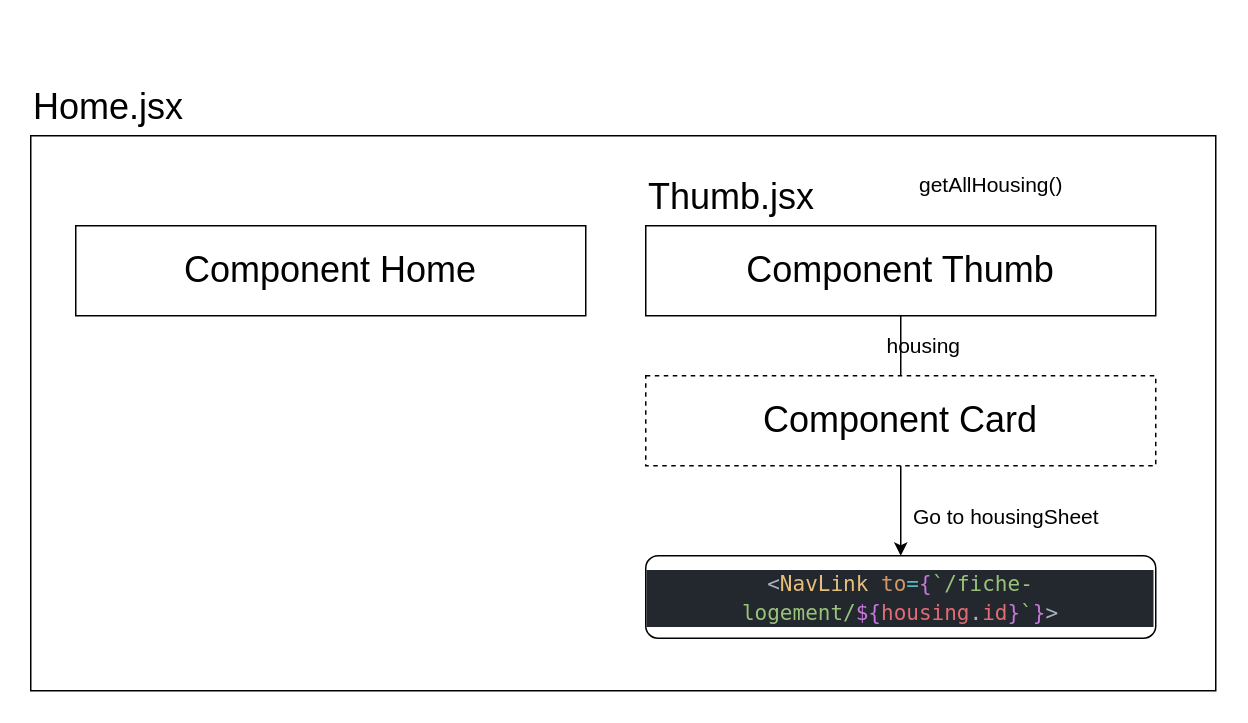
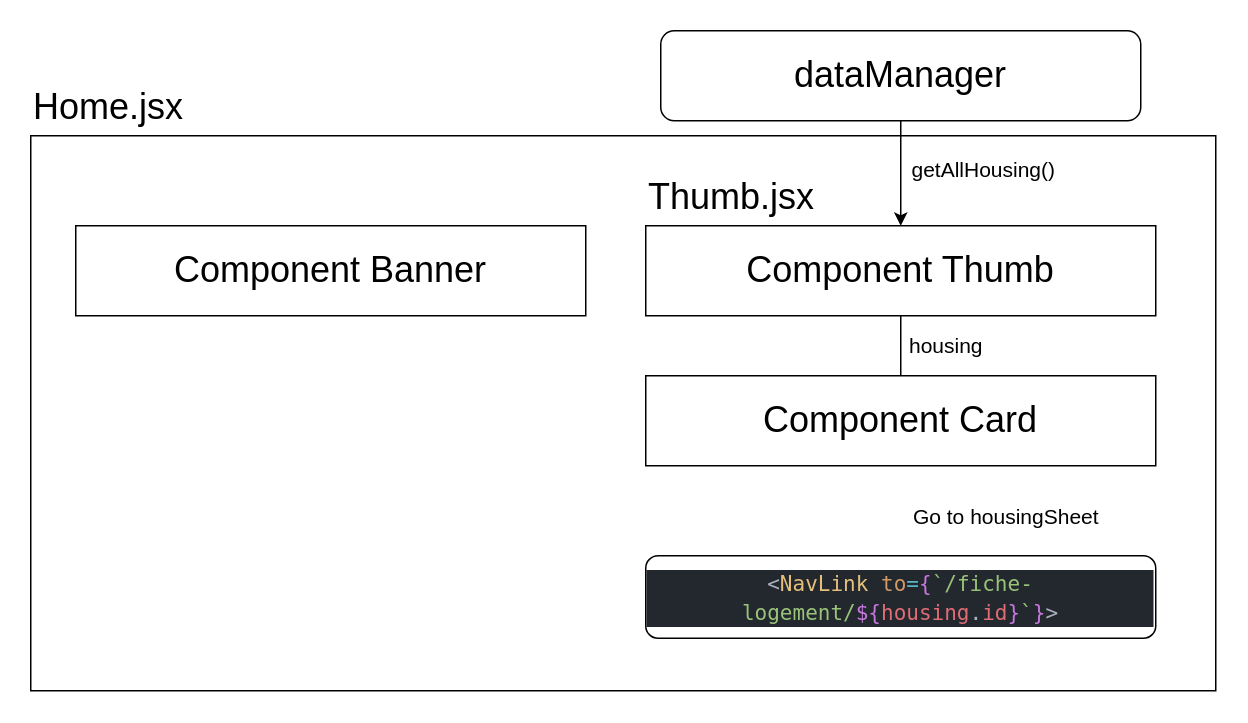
none -> (901, 76)
none -> (901, 168)
(991, 181) -> (983, 166)
(331, 271) -> (331, 271)
(923, 346) -> (946, 346)
(901, 421) -> (901, 421)
(901, 506) -> none
